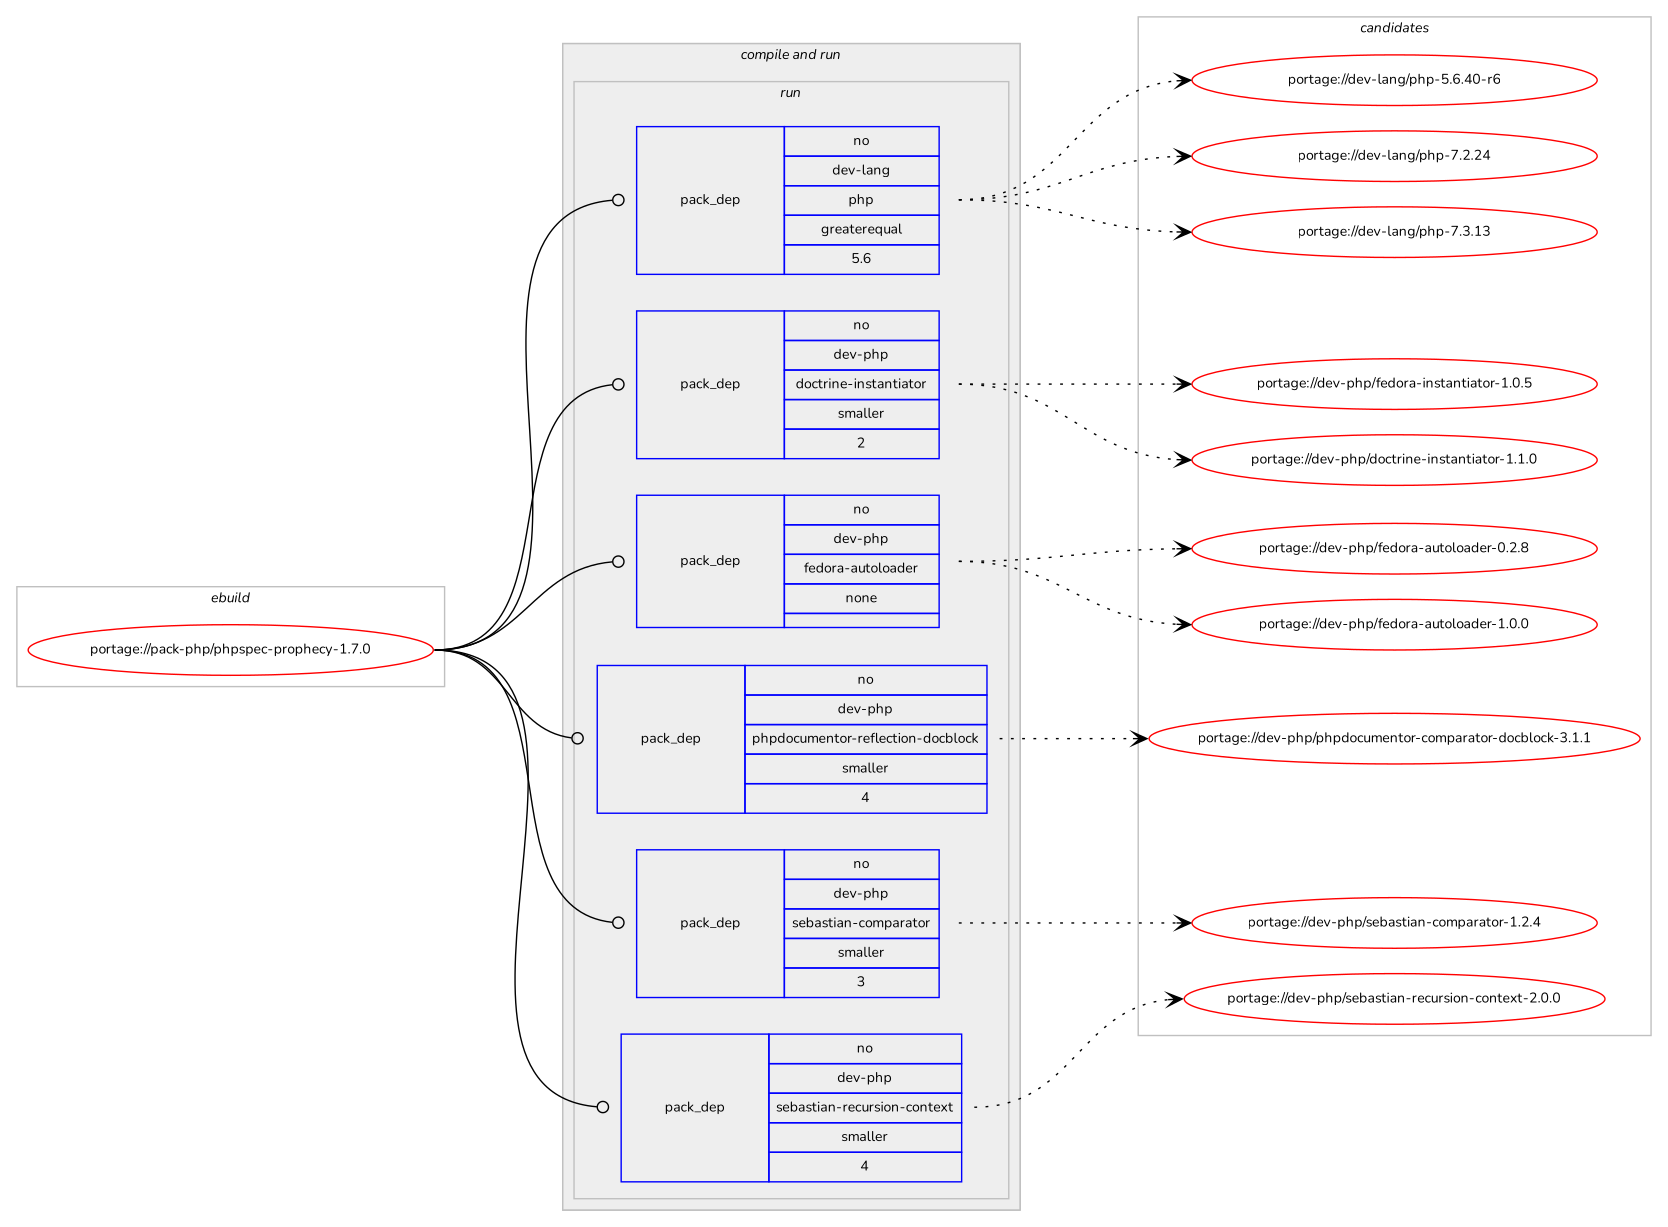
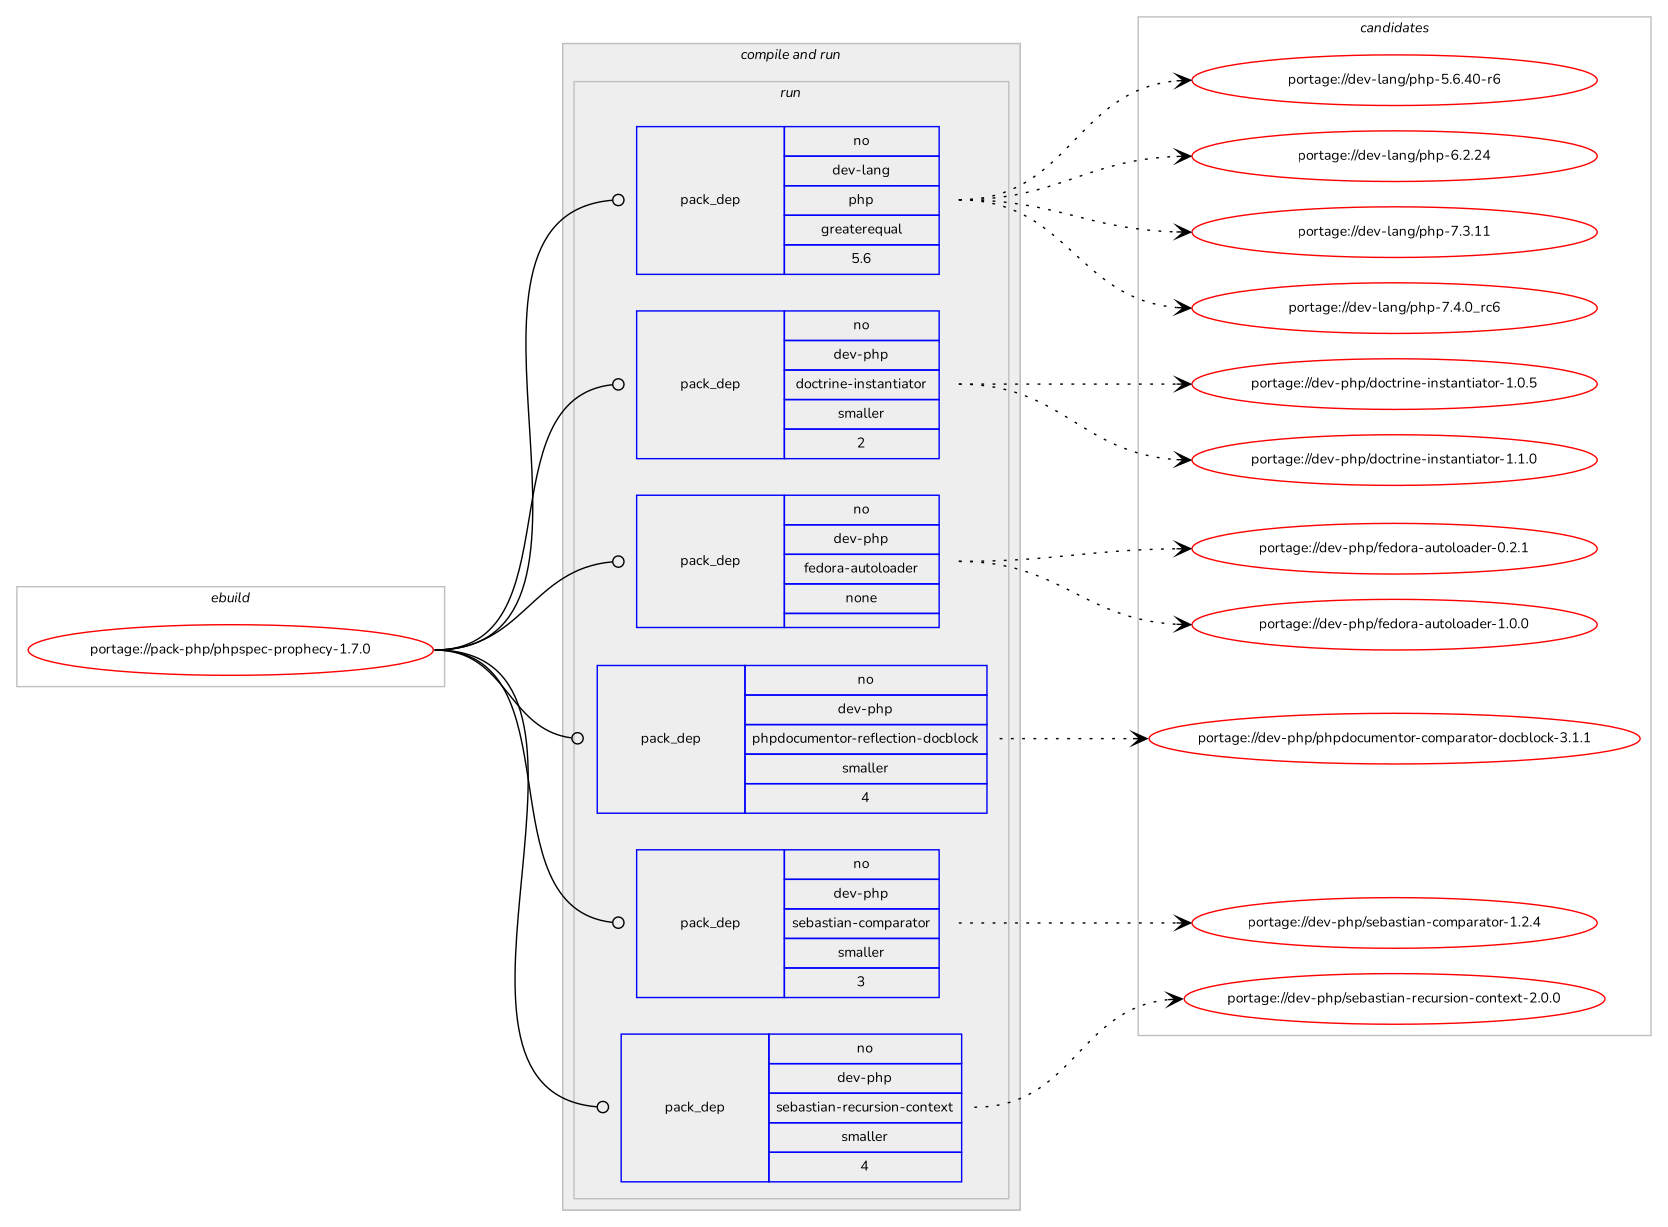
(1395, 156) -> (1395, 156)
(1395, 232) -> (1395, 232)
none -> (1395, 308)
(1395, 384) -> (1395, 384)
(1395, 549) -> (1395, 549)
